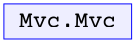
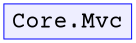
(68, 21) -> (68, 21)
